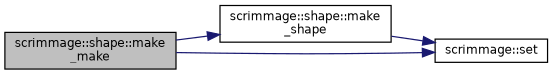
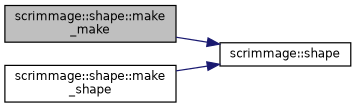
(192, 38) -> none
(491, 51) -> (285, 54)
